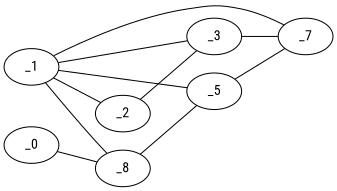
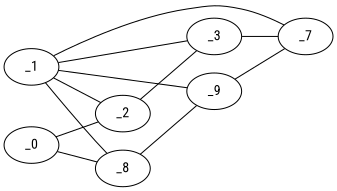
(214, 91) -> (214, 91)
none -> (76, 130)
